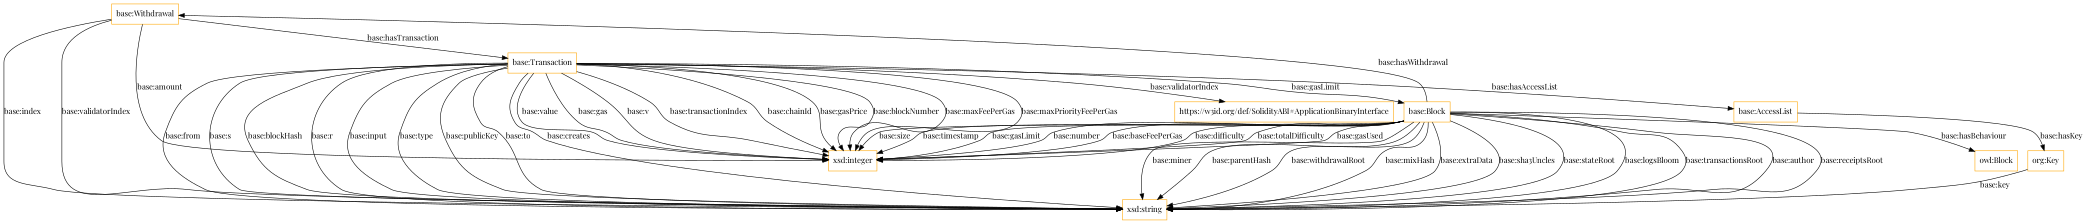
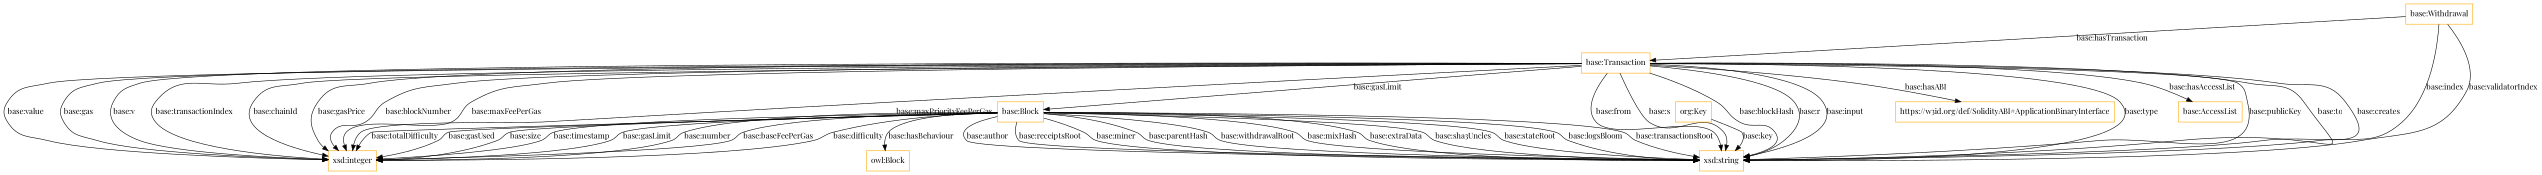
(813, 34) -> none
(1185, 87) -> (1926, 87)
(1924, 118) -> none
(430, 158) -> none
